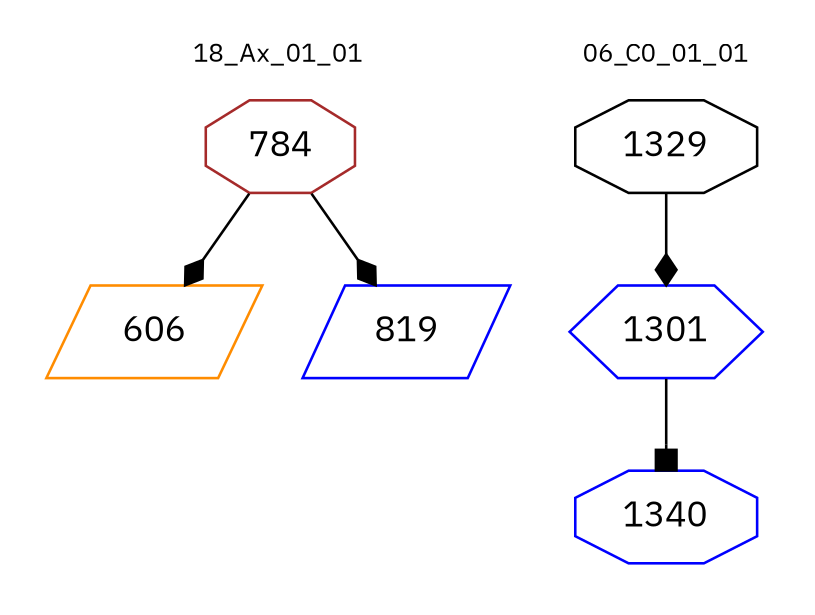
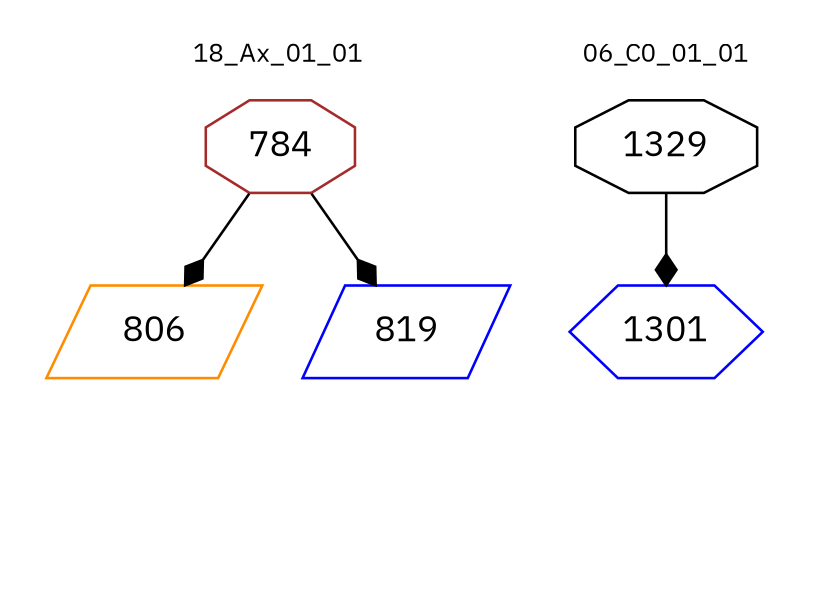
(154, 332) -> (154, 332)
(666, 517) -> none
